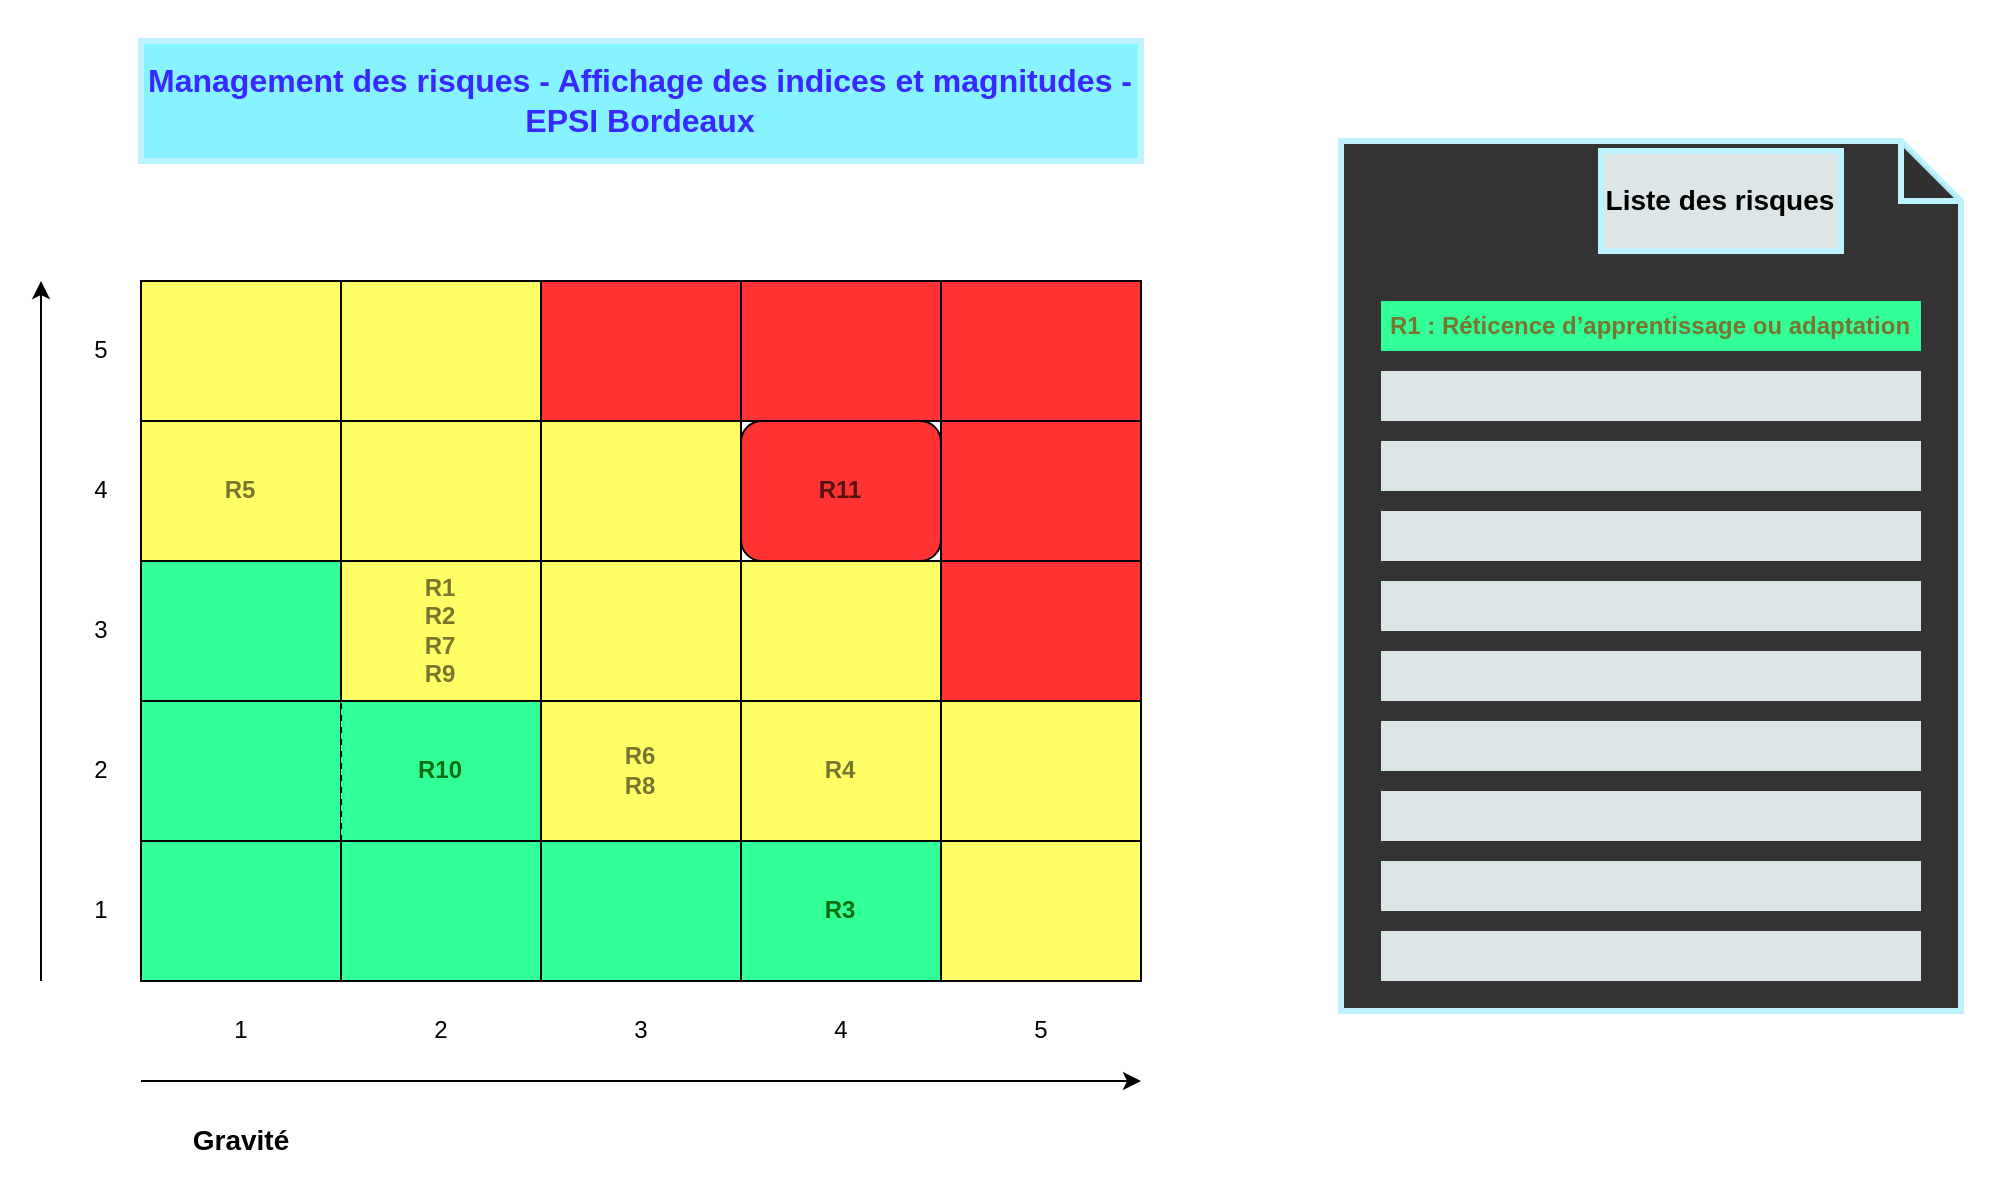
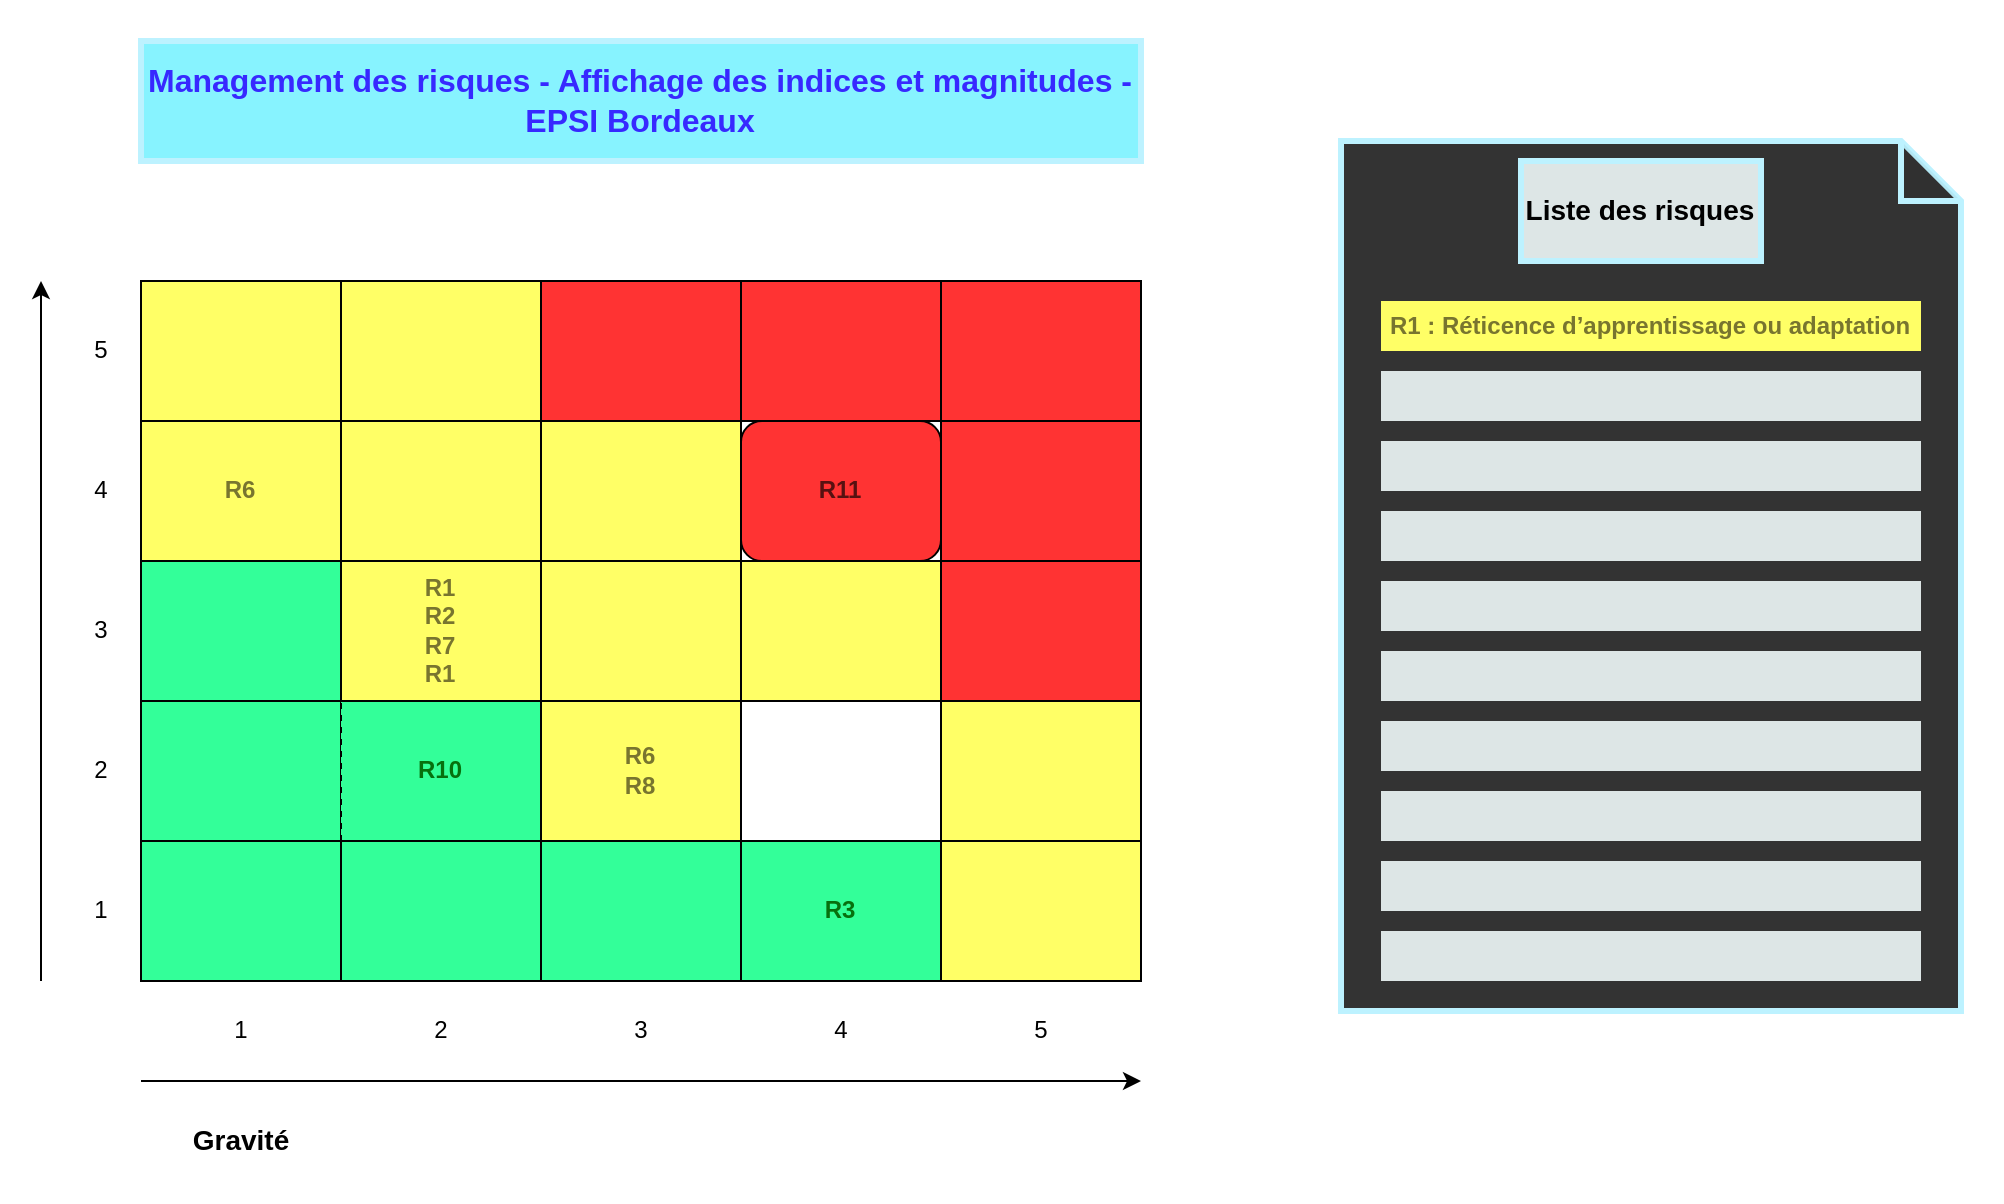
(1721, 201) -> (1641, 211)
(1651, 326) -> (1651, 326)
(241, 491) -> (241, 491)
(441, 631) -> (441, 631)
(841, 771) -> none
